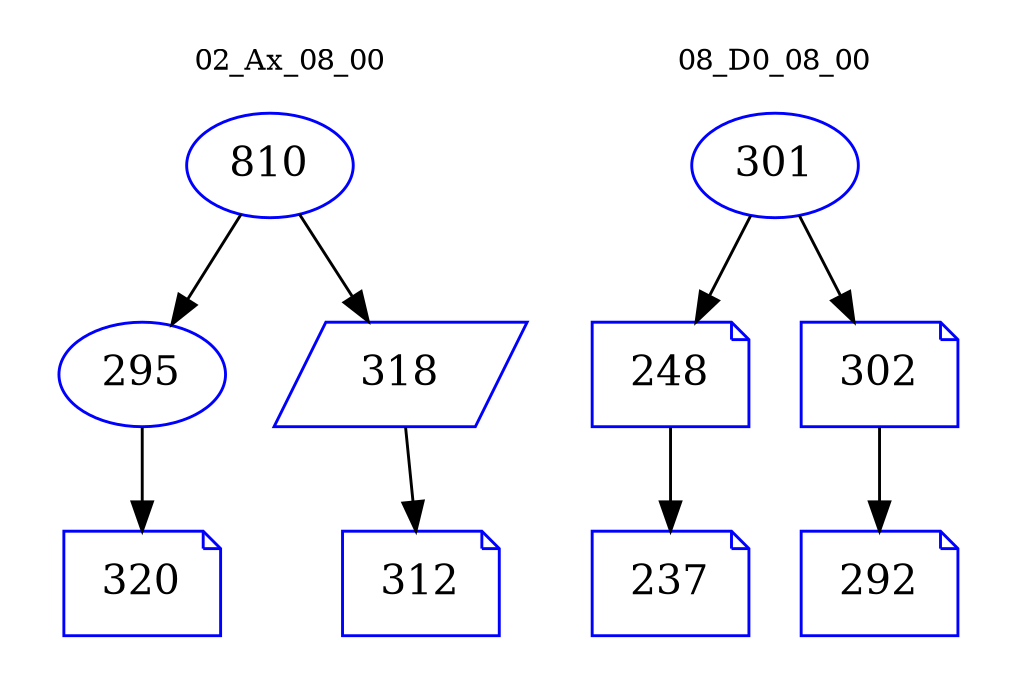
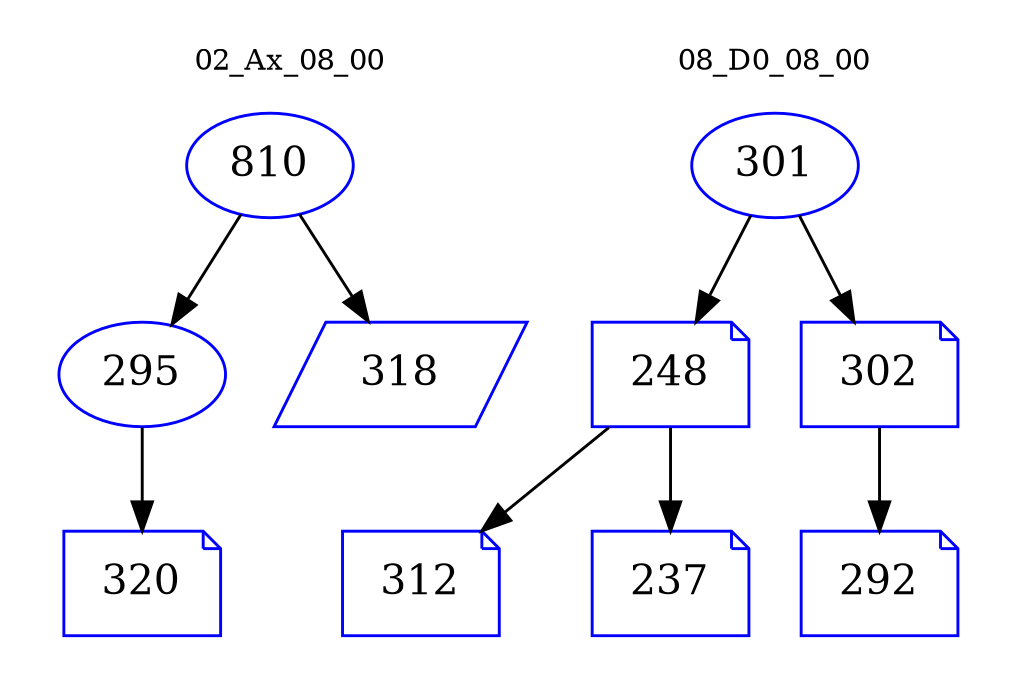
(409, 465) -> (557, 470)
